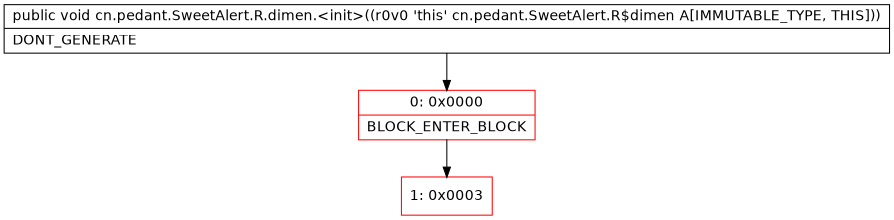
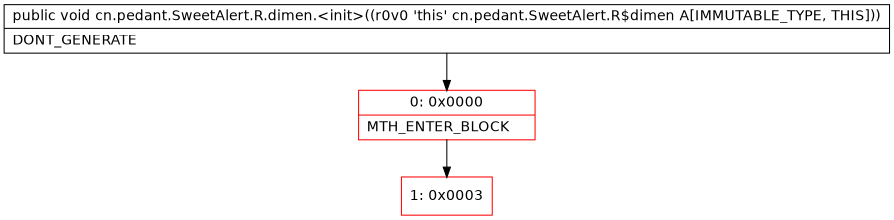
(447, 127) -> (439, 127)
